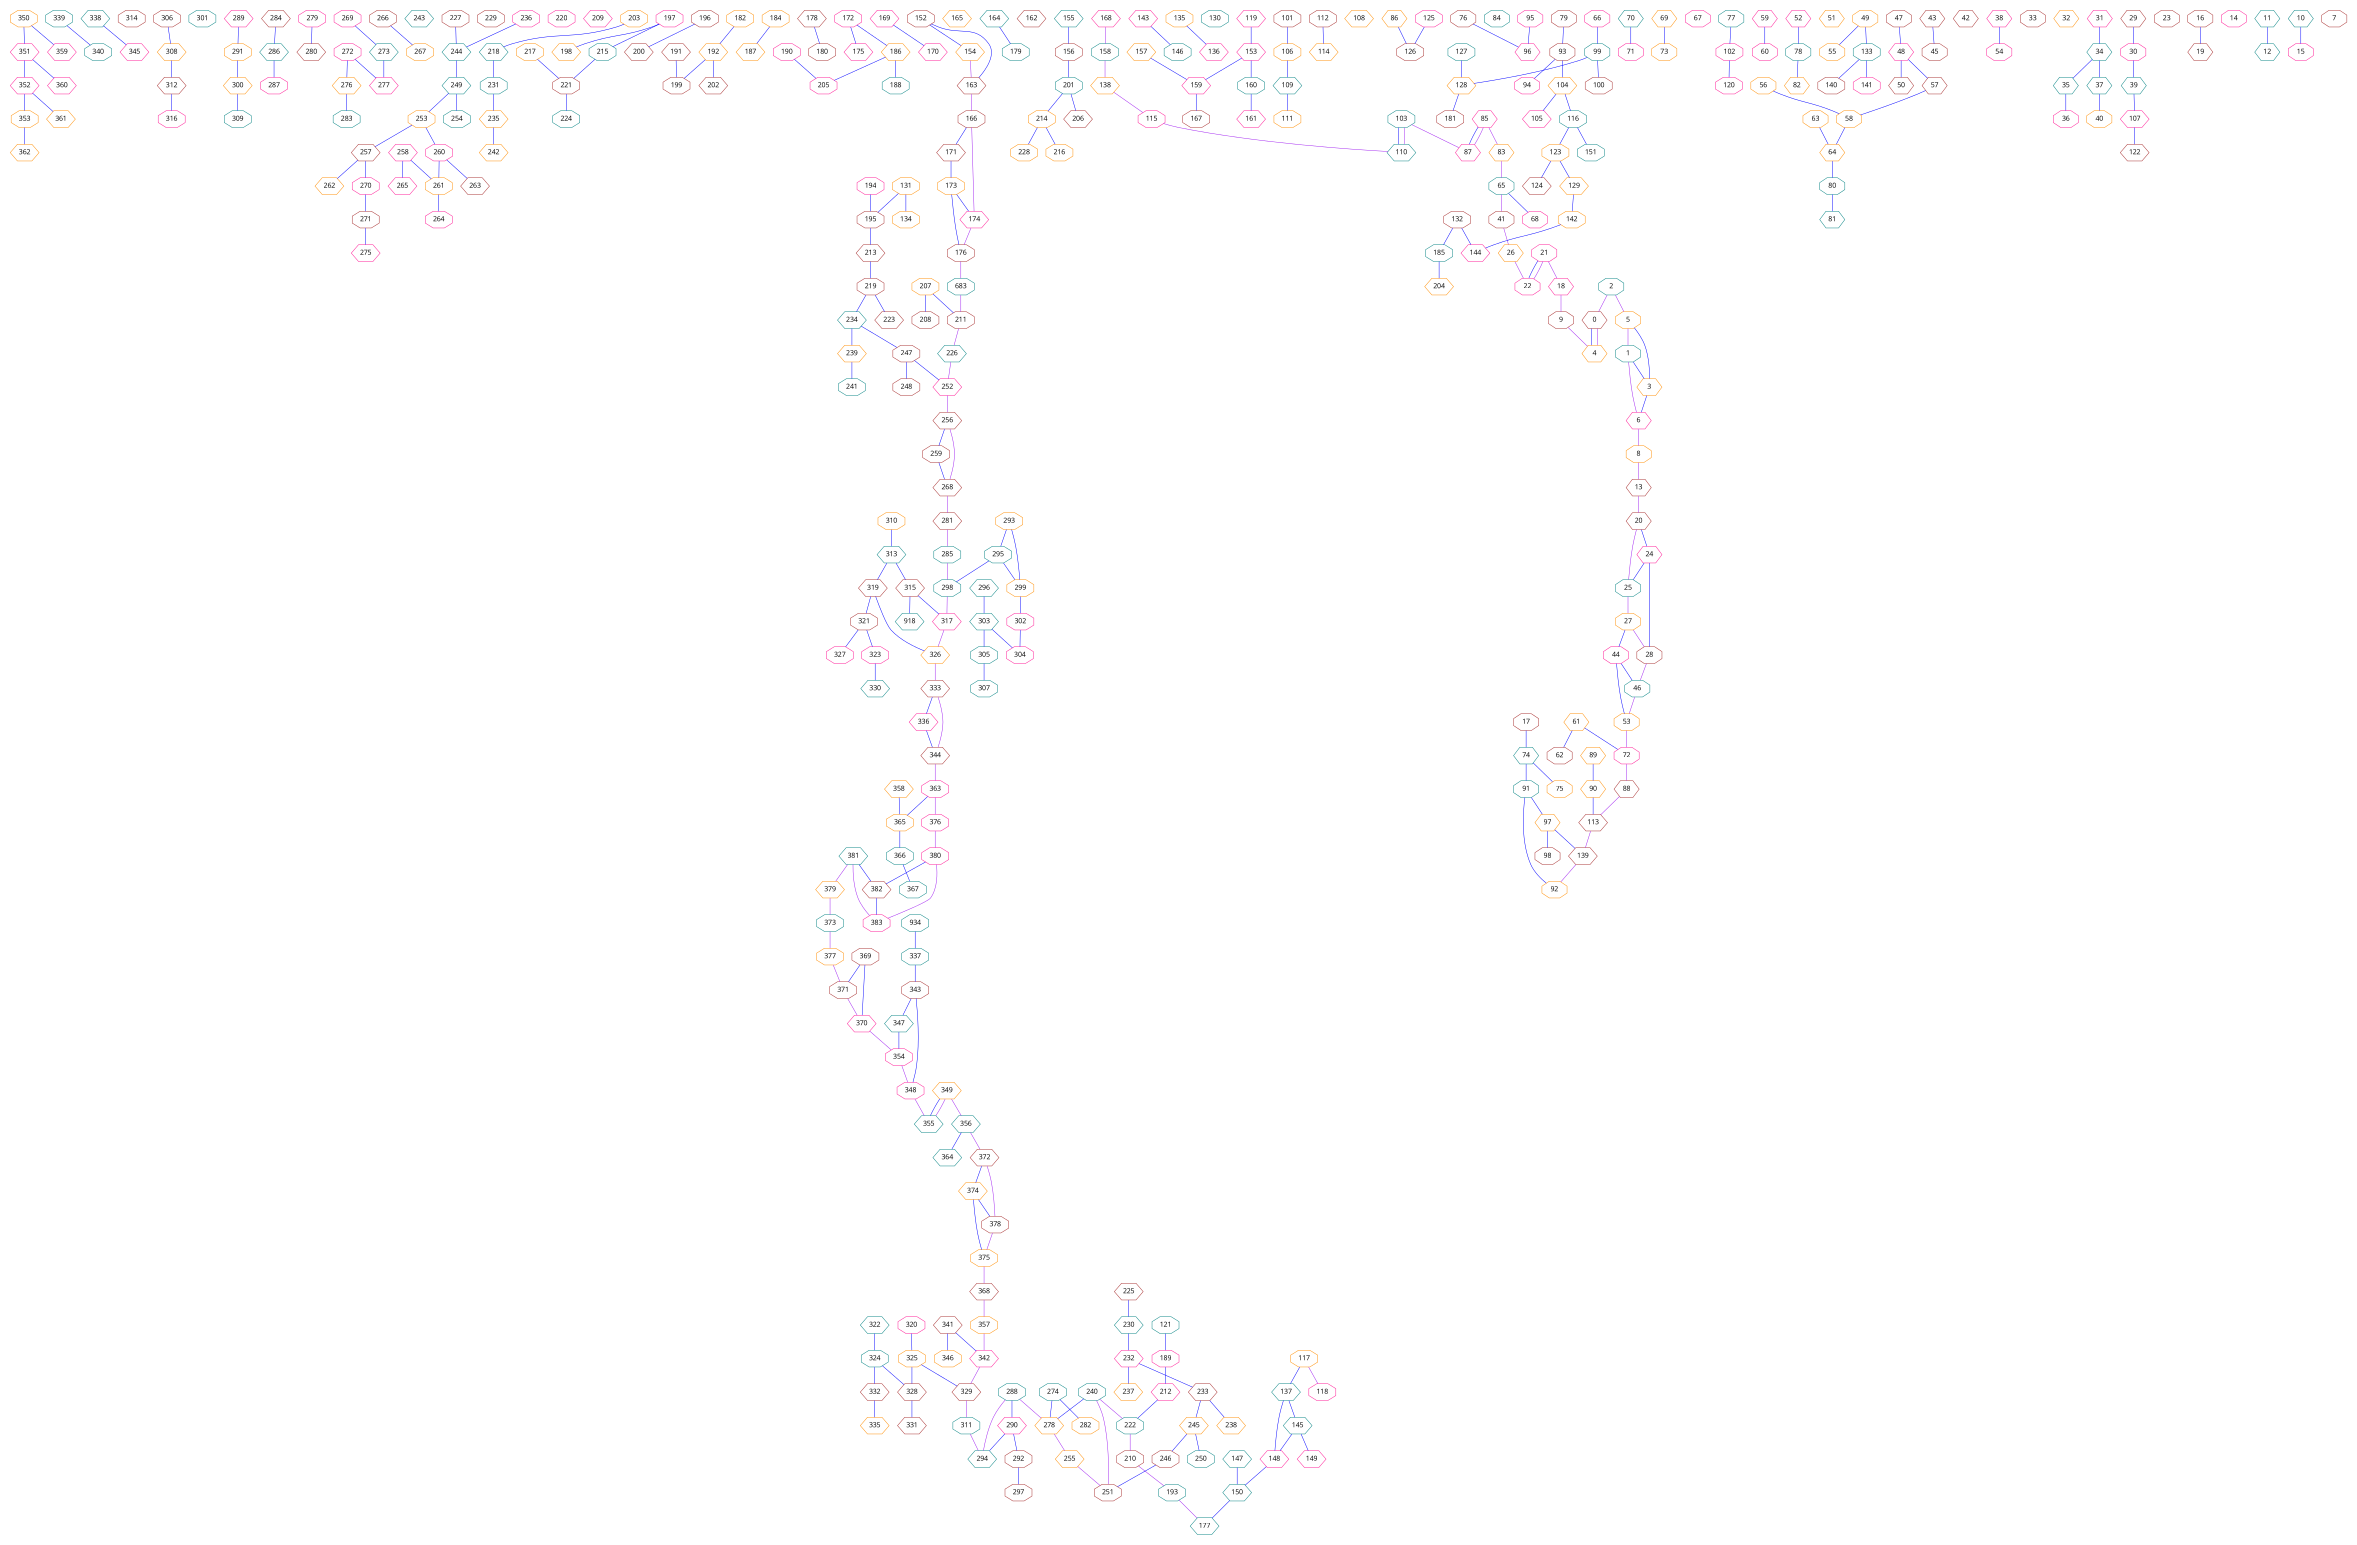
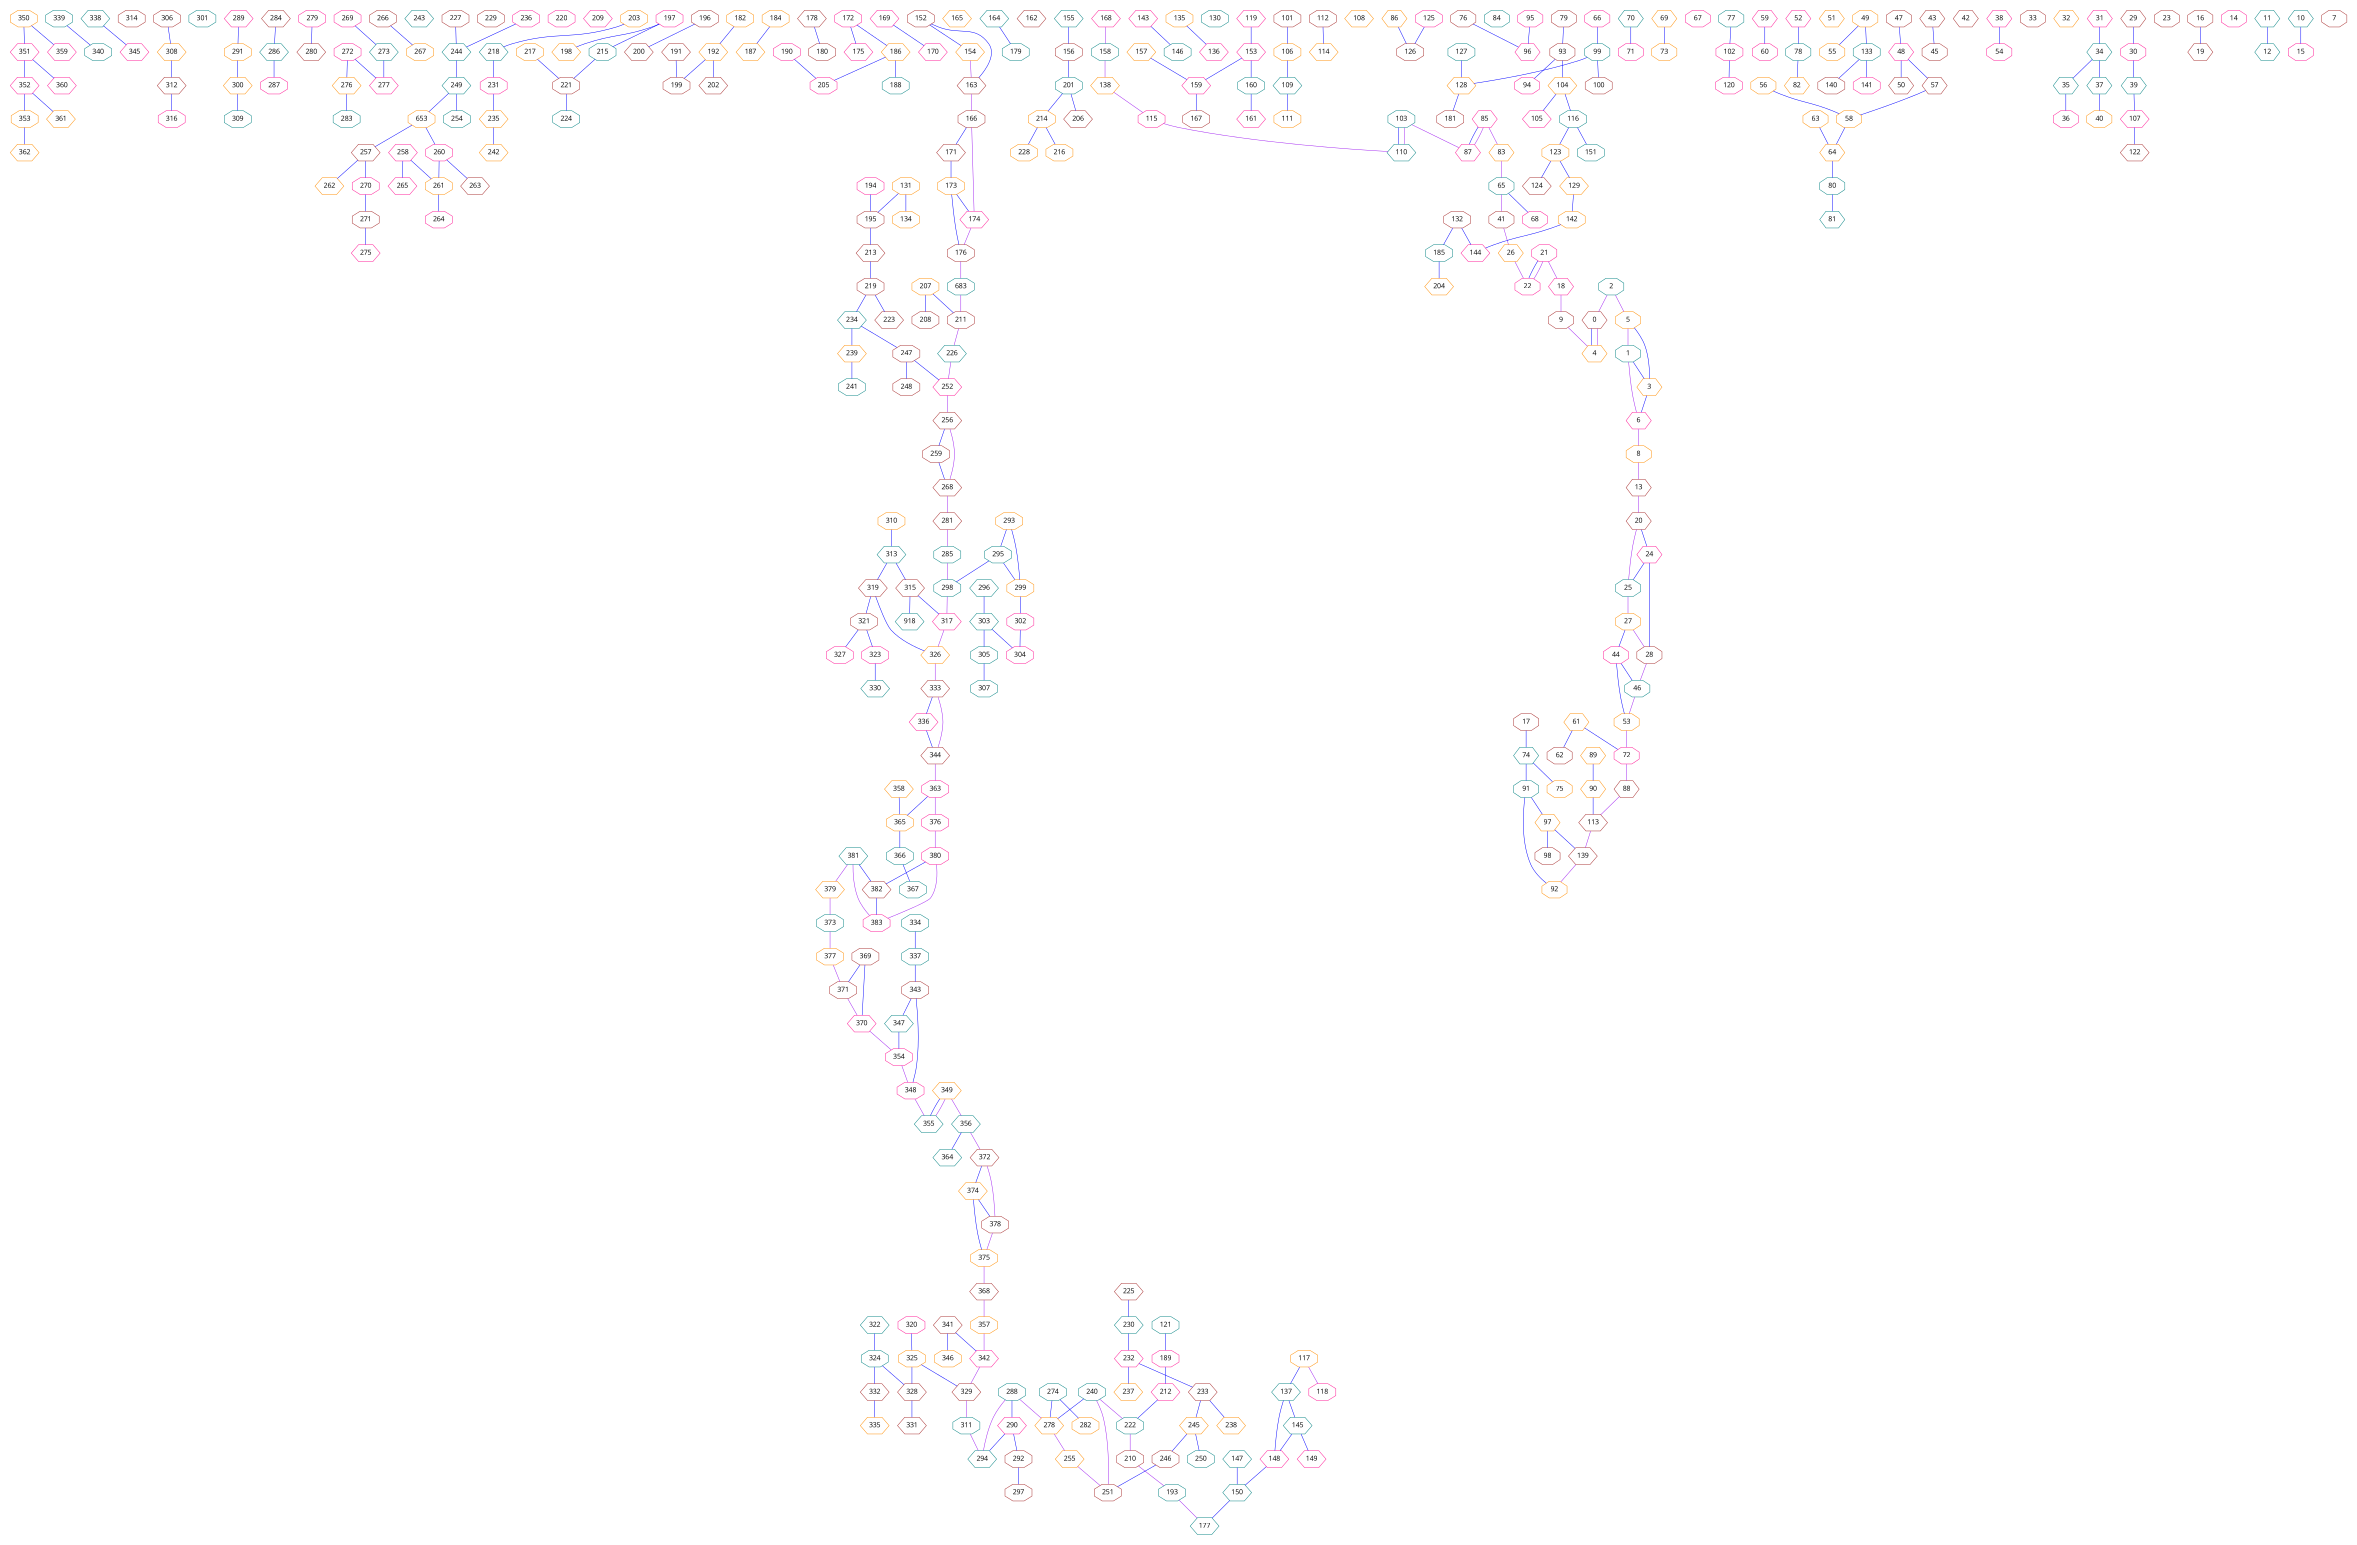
(494, 86) -> (494, 86)
(422, 119) -> (422, 119)
(915, 923) -> (915, 923)
